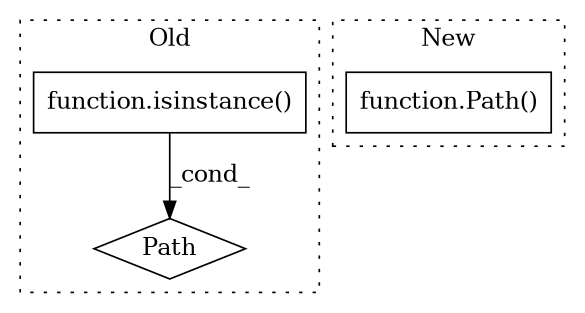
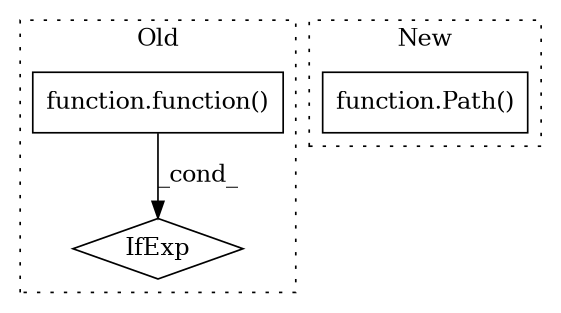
(170, 103) -> (158, 103)
(170, 249) -> (158, 249)
